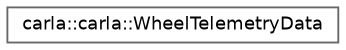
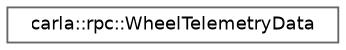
(173, 25) -> (173, 25)
